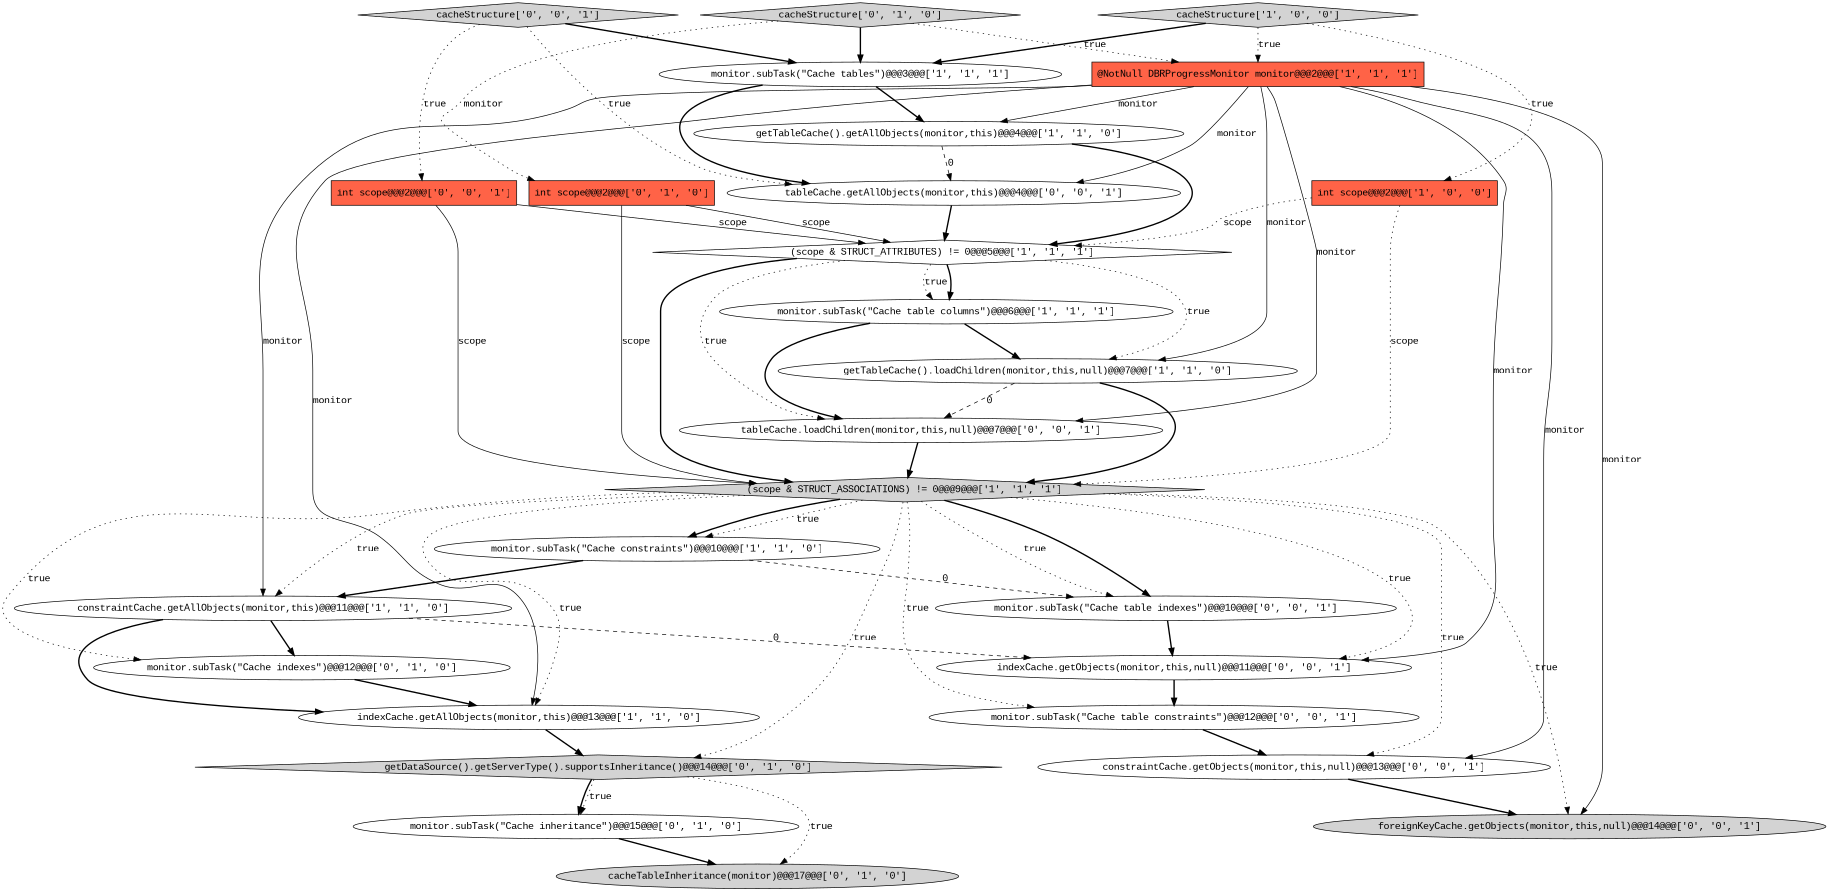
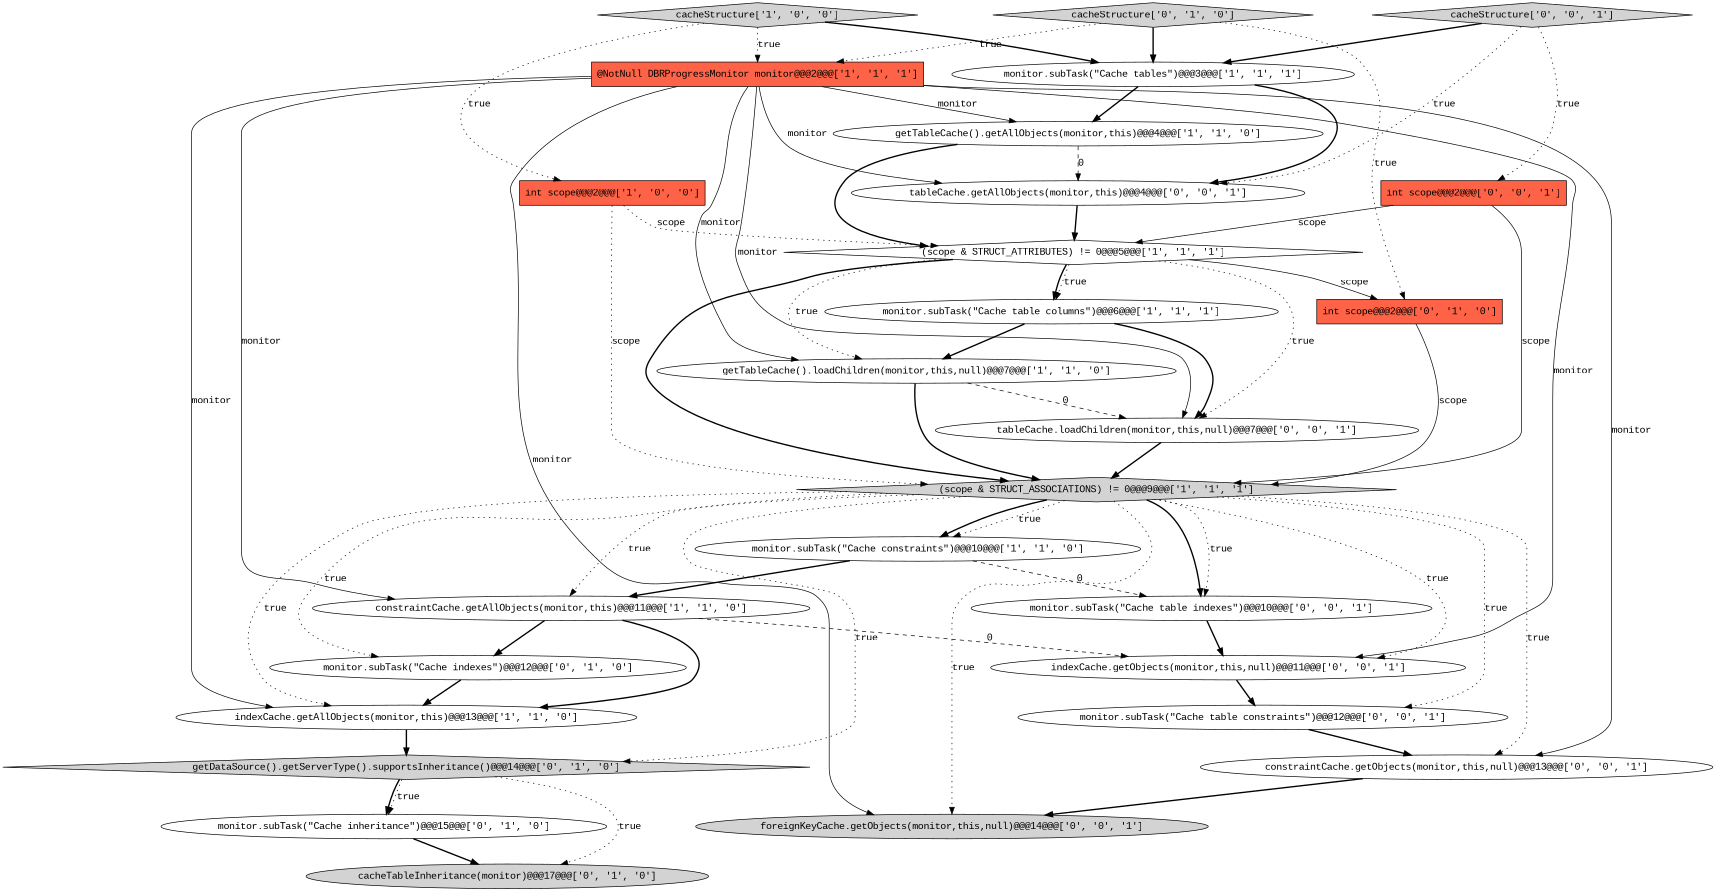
(483, 104) -> (1386, 163)
(785, 223) -> (1281, 272)
